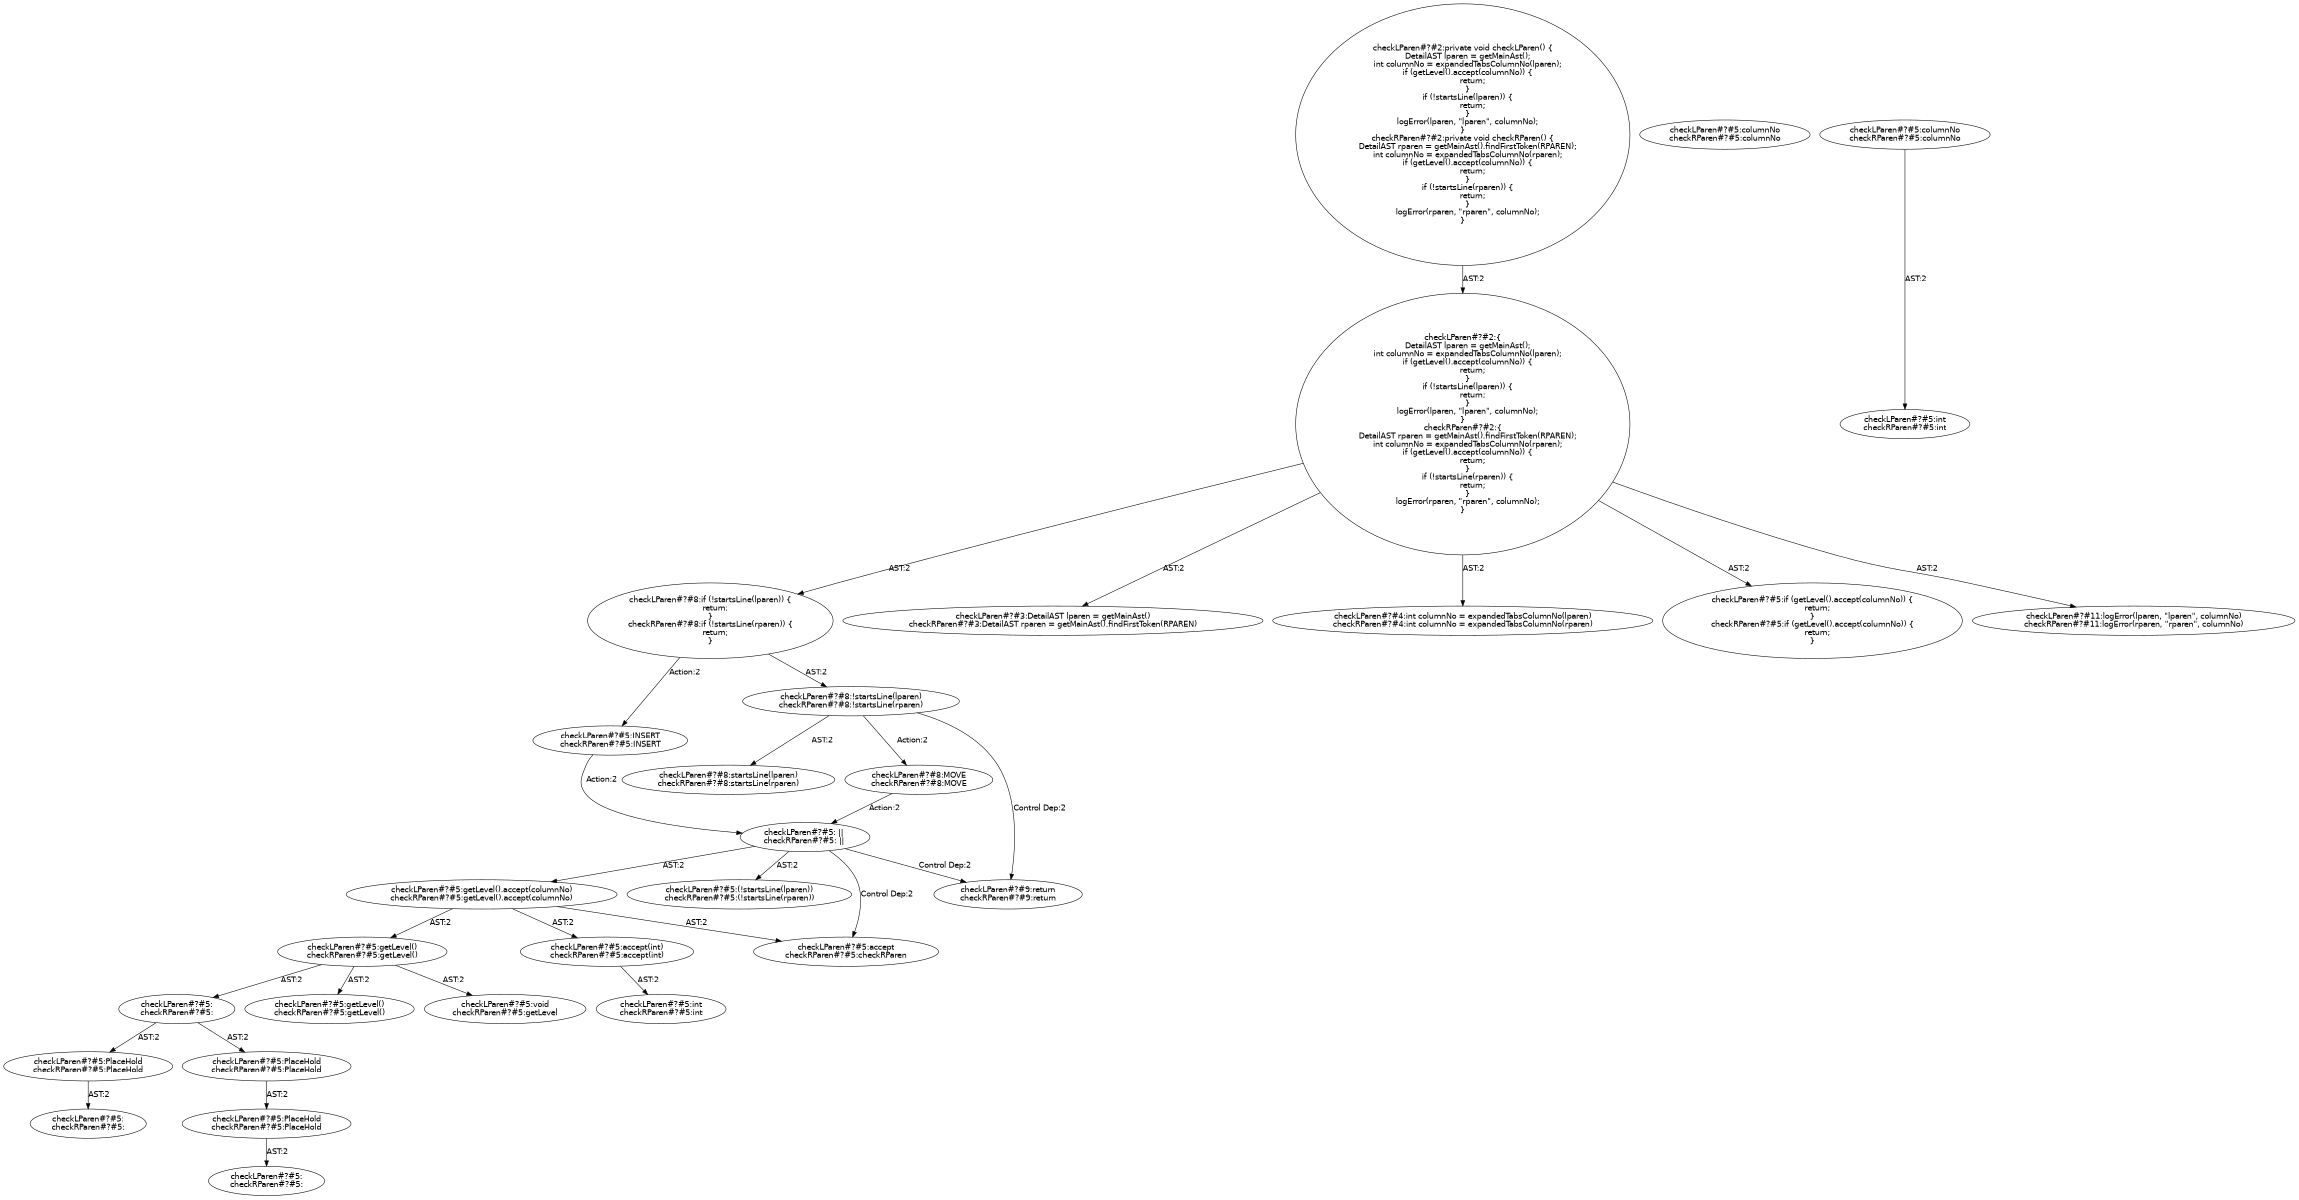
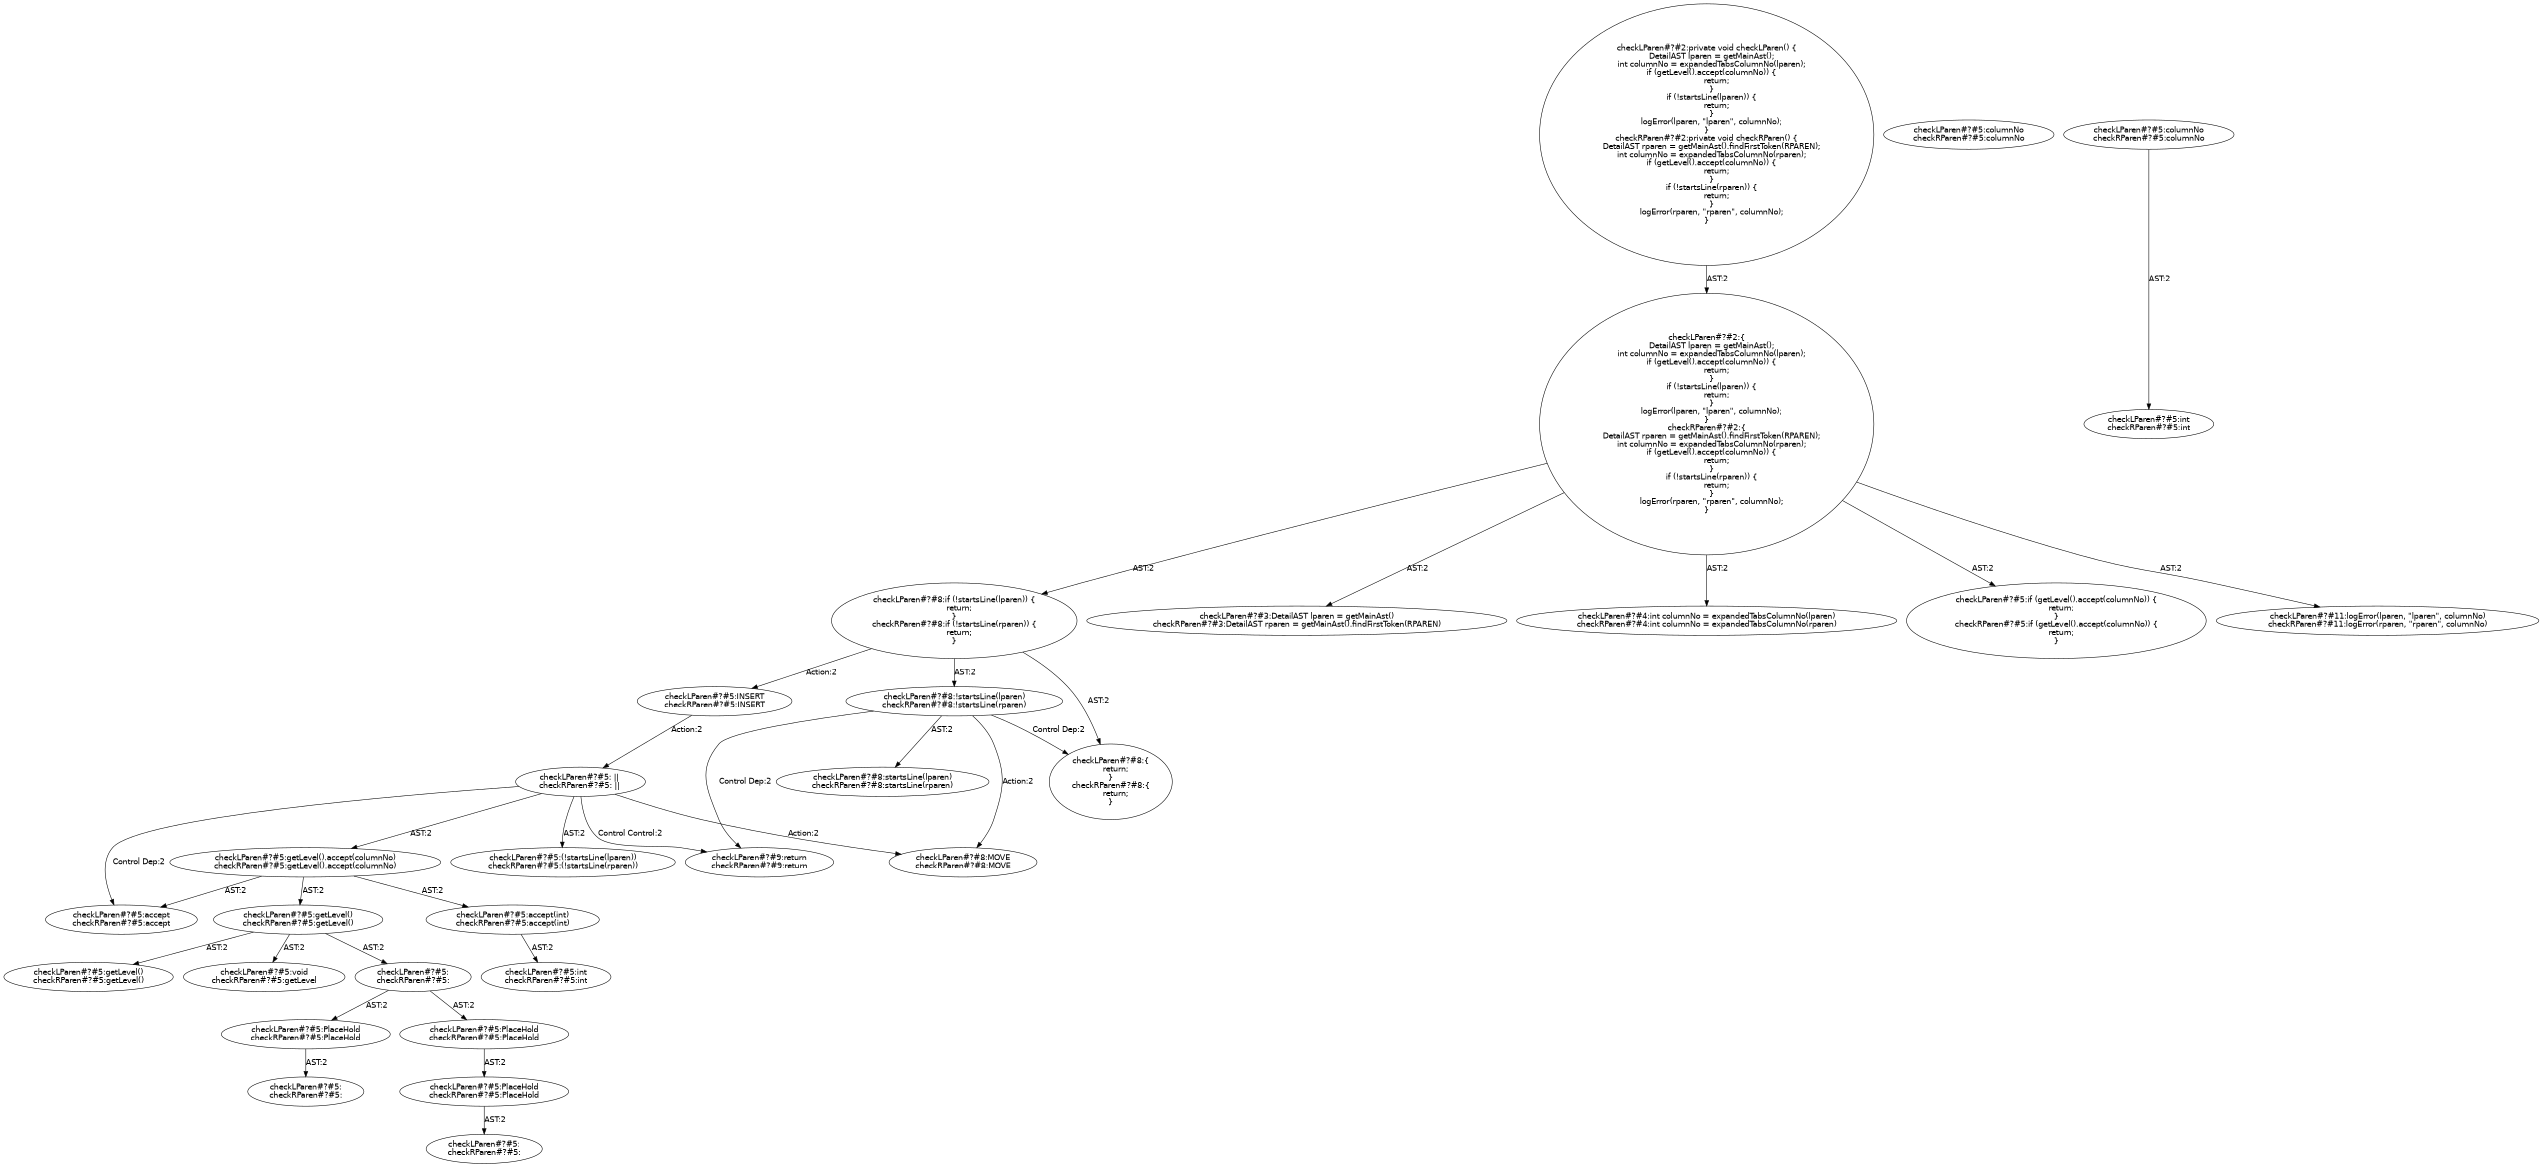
none -> (1111, 782)
(864, 807) -> (754, 831)
(945, 866) -> (630, 834)
(846, 952) -> (121, 920)
